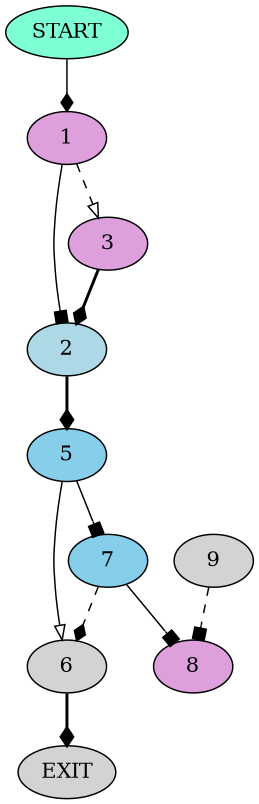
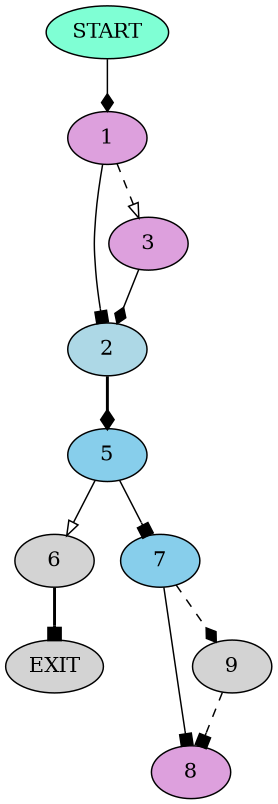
(91, 288) -> (131, 288)
(91, 605) -> (191, 606)
(67, 711) -> (55, 606)
